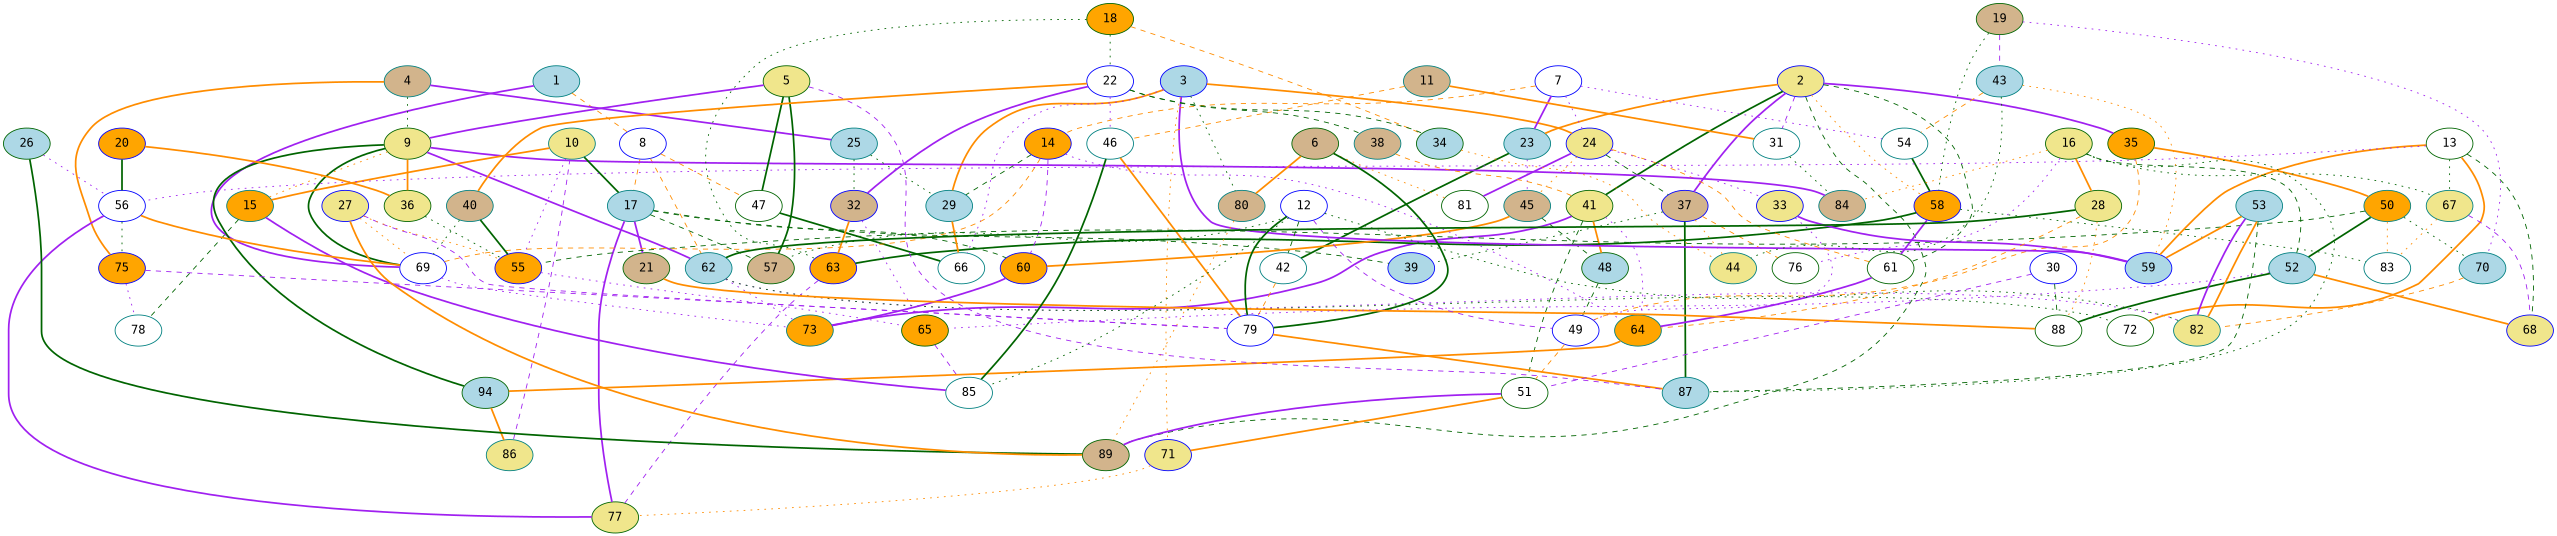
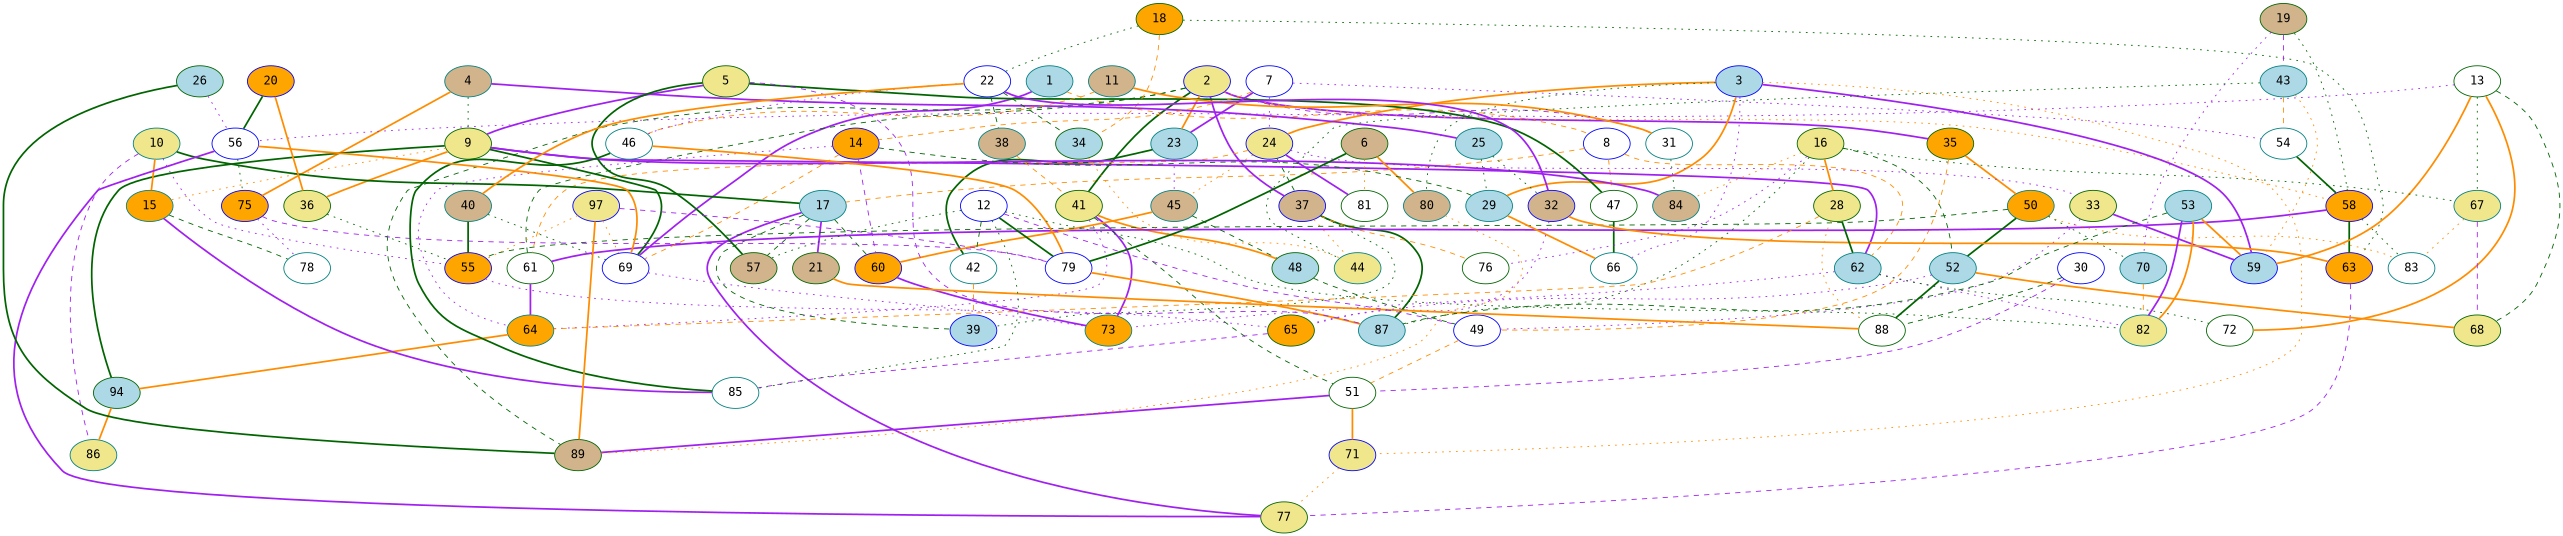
(345, 206) -> (596, 206)
(1780, 206) -> (2093, 206)
(1266, 300) -> (973, 299)
(2530, 331) -> (2477, 331)
